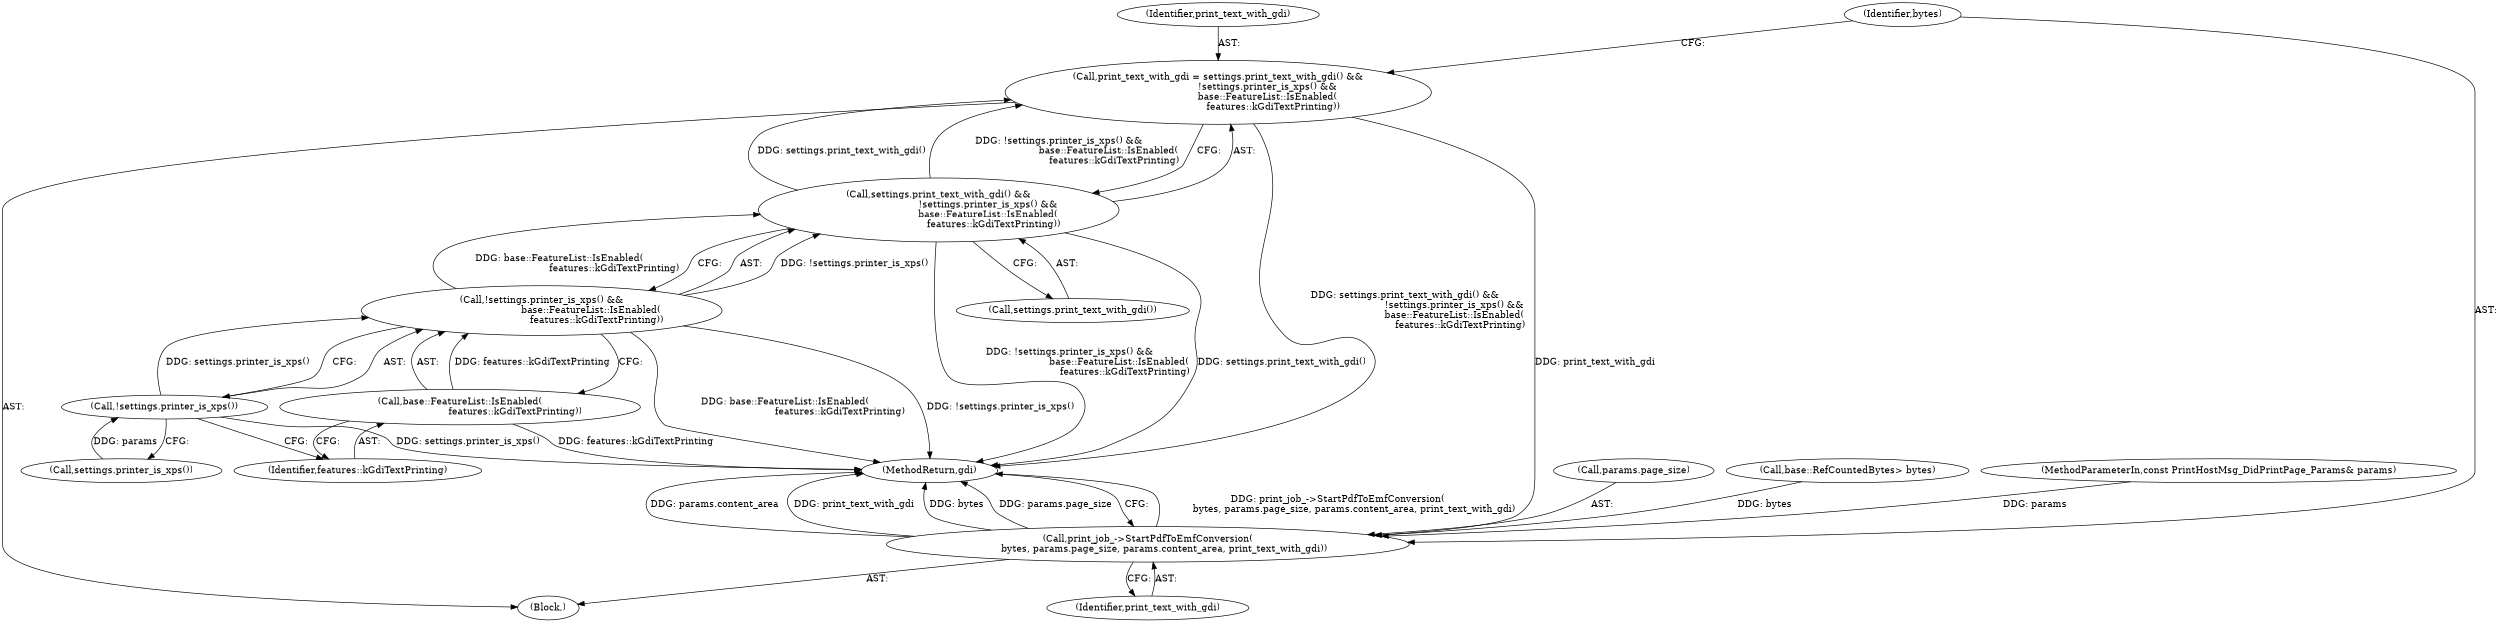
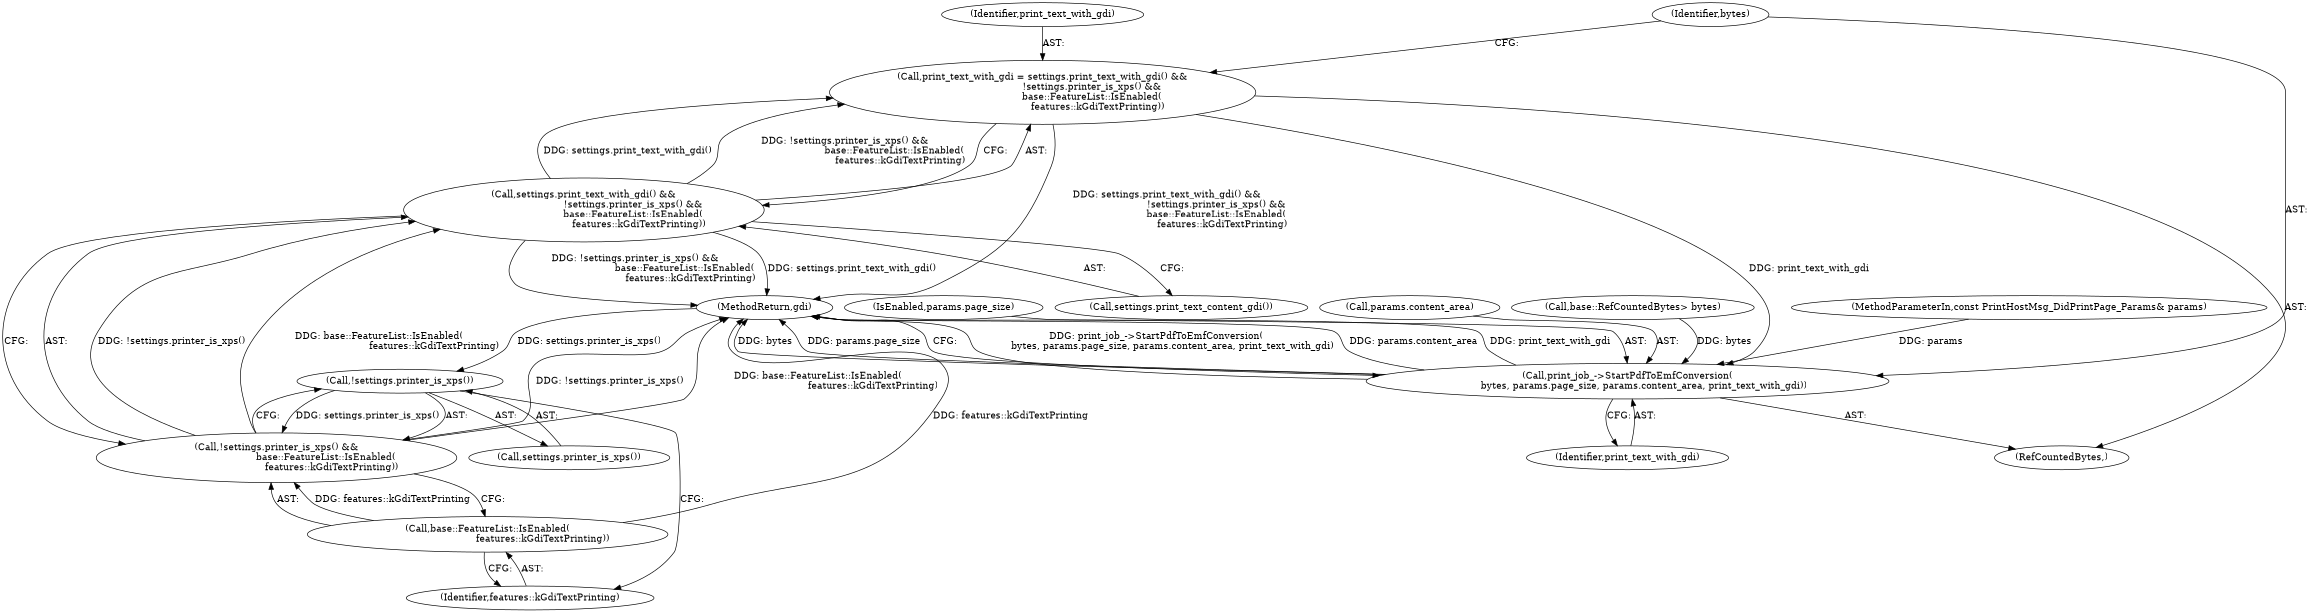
none -> (1410, 308)
(1073, 311) -> (1181, 308)
(126, 442) -> (549, 416)
(179, 442) -> (508, 416)
(535, 461) -> (572, 317)
(1634, 471) -> (944, 308)
(548, 608) -> (2062, 458)
